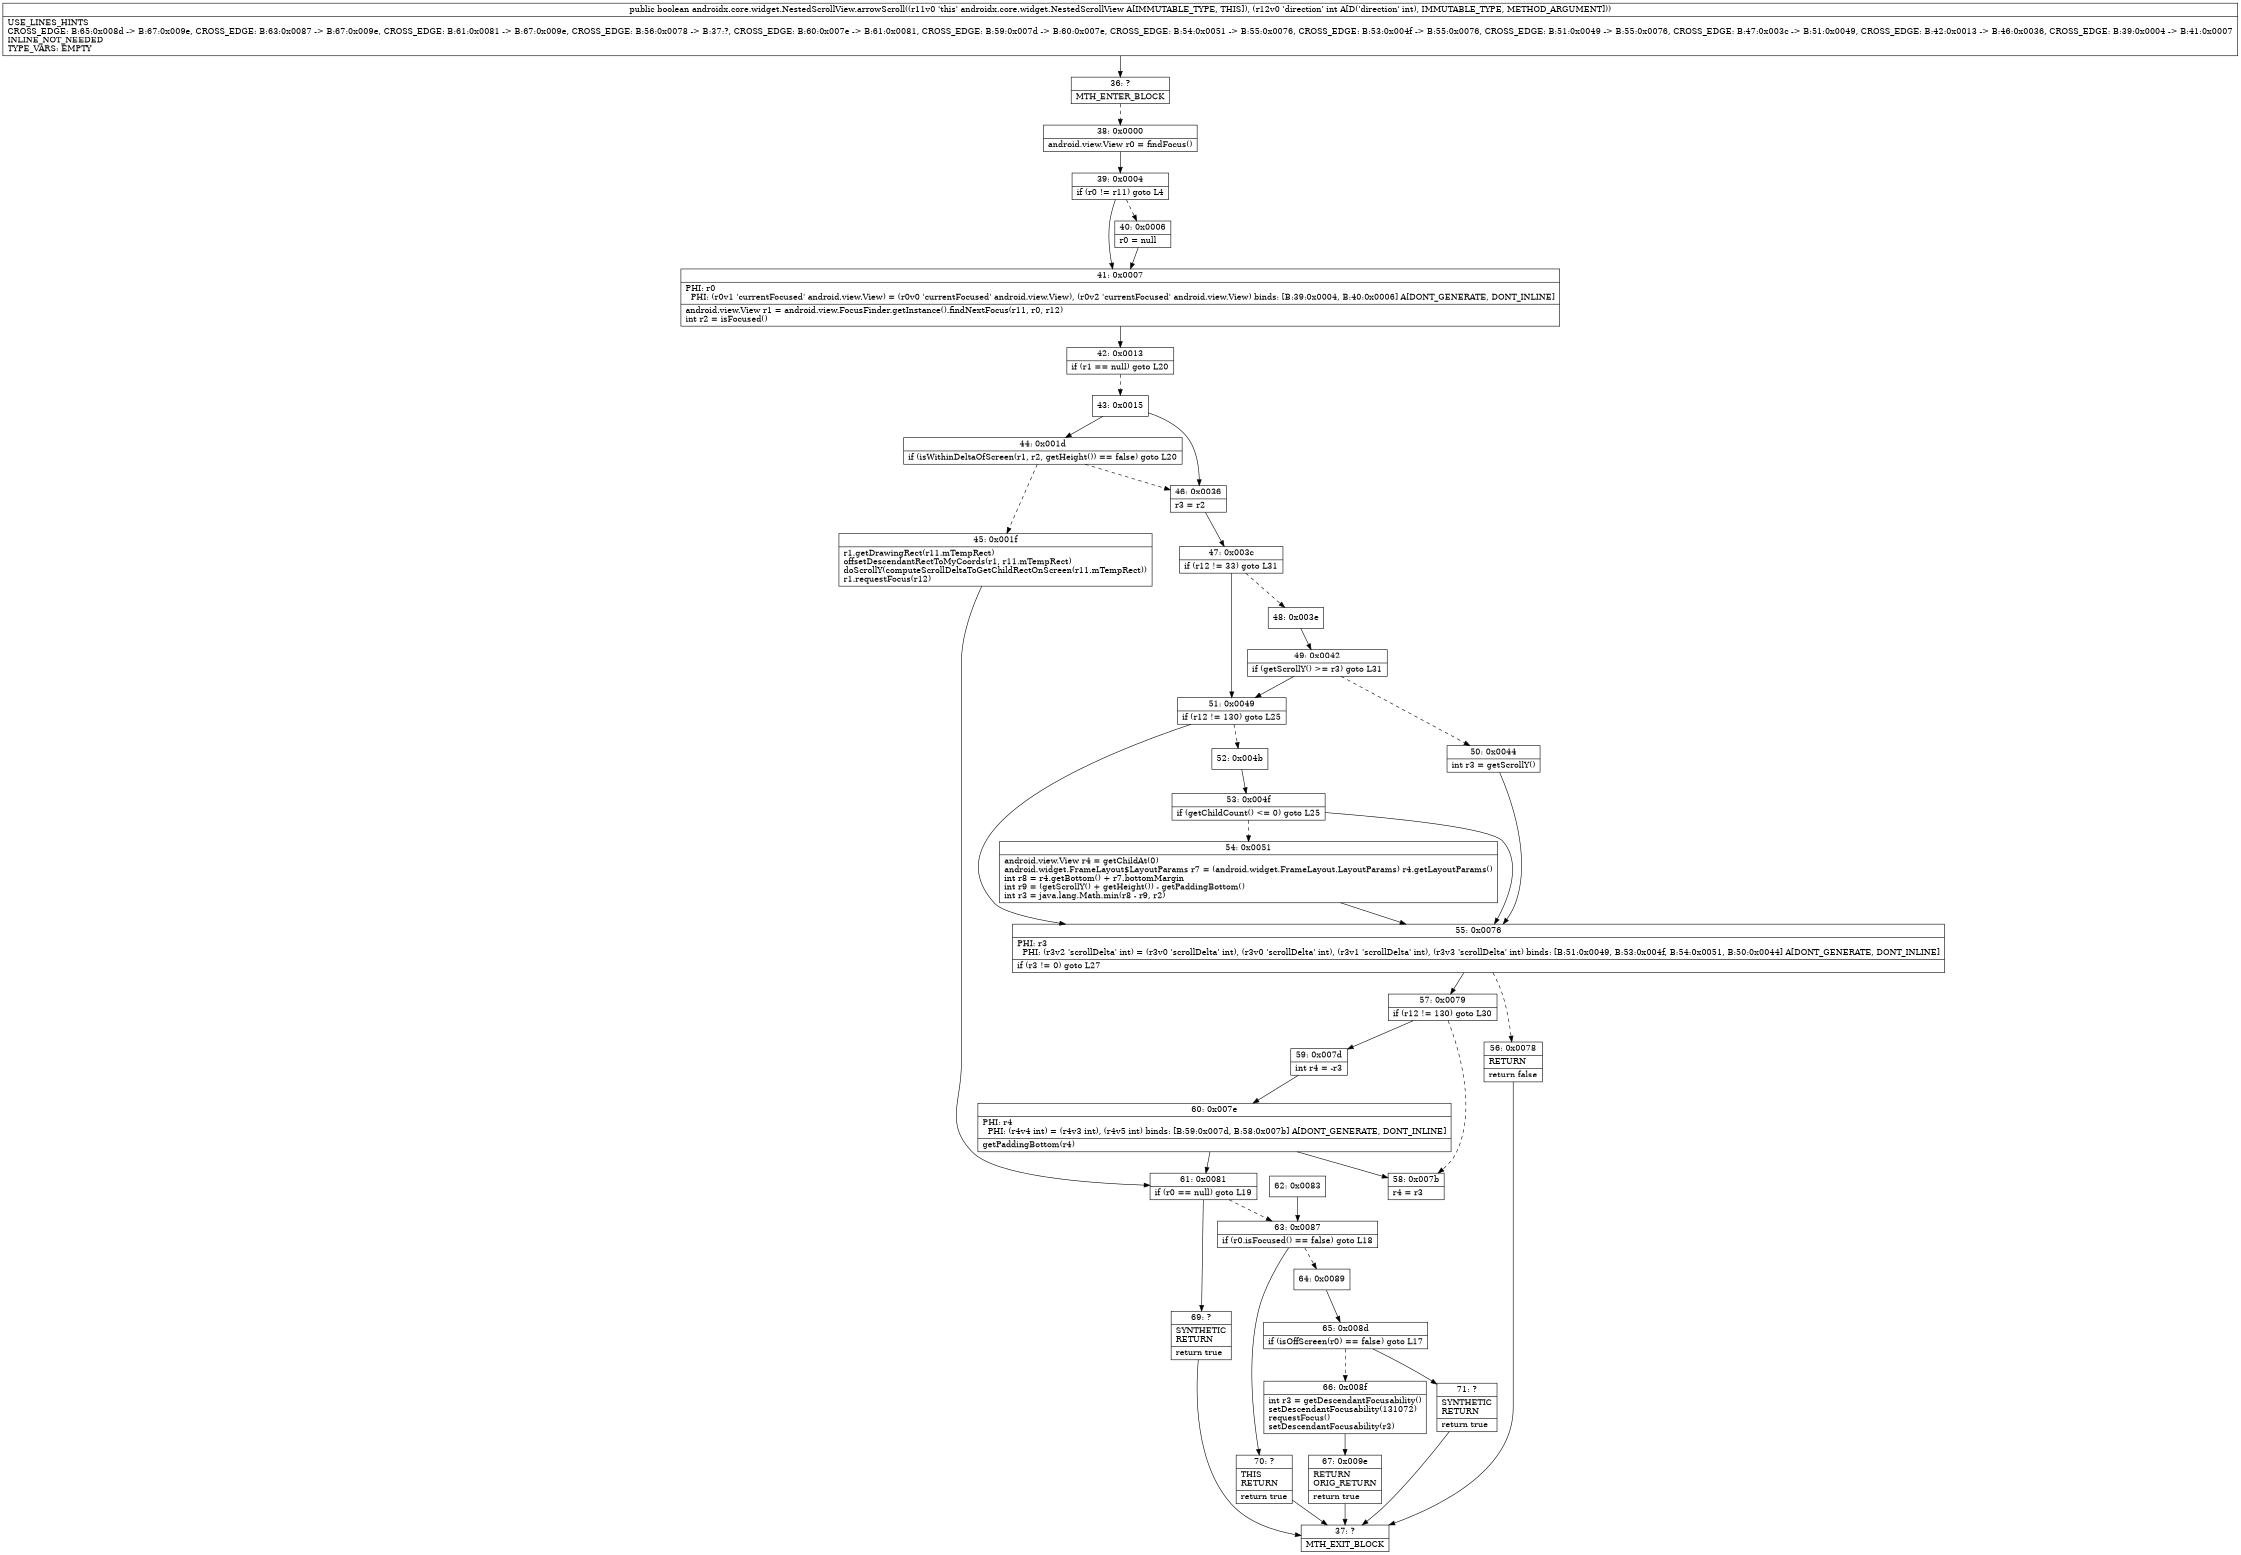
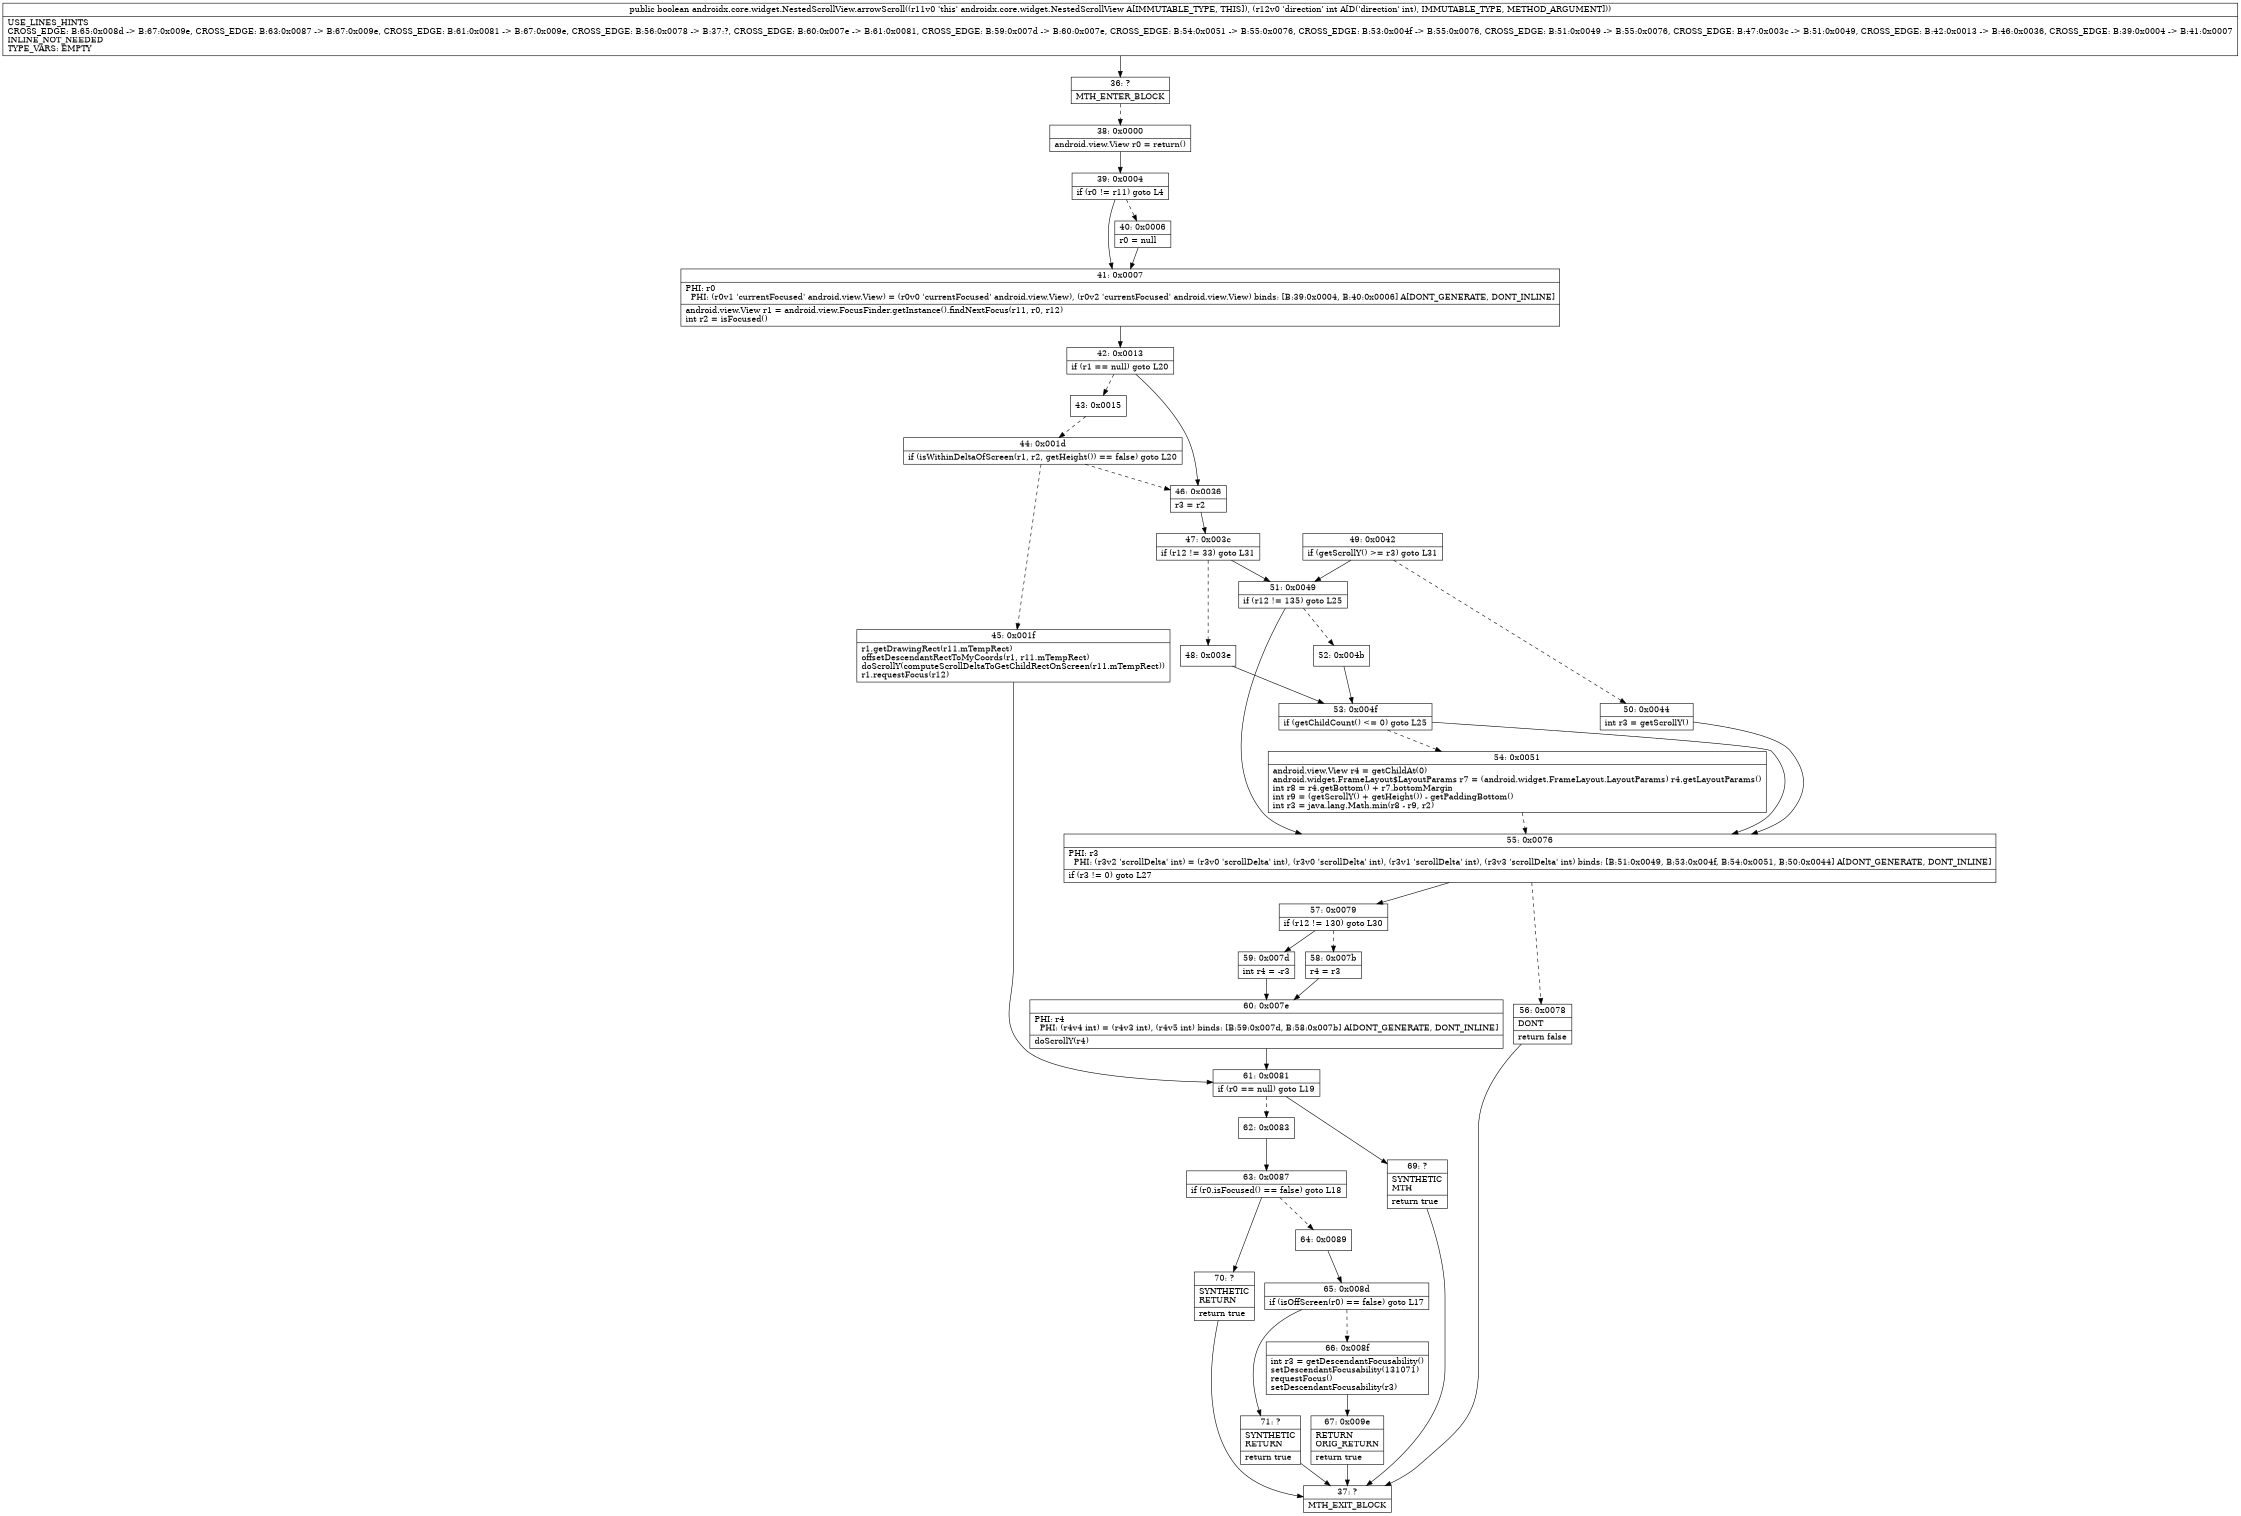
(1120, 145) -> (1120, 145)
(1087, 425) -> (1075, 425)
(1187, 437) -> (1178, 421)
(1305, 636) -> (1275, 684)
(1232, 717) -> (1293, 601)
(1370, 913) -> (1524, 820)
(1507, 1062) -> (1531, 1024)
(1029, 1145) -> (1062, 1041)
(1340, 1164) -> (1309, 987)
(1248, 1209) -> (1266, 1104)
(1195, 1340) -> (1402, 1188)
(1343, 1409) -> (1345, 1370)
(1251, 1475) -> (1224, 1292)
